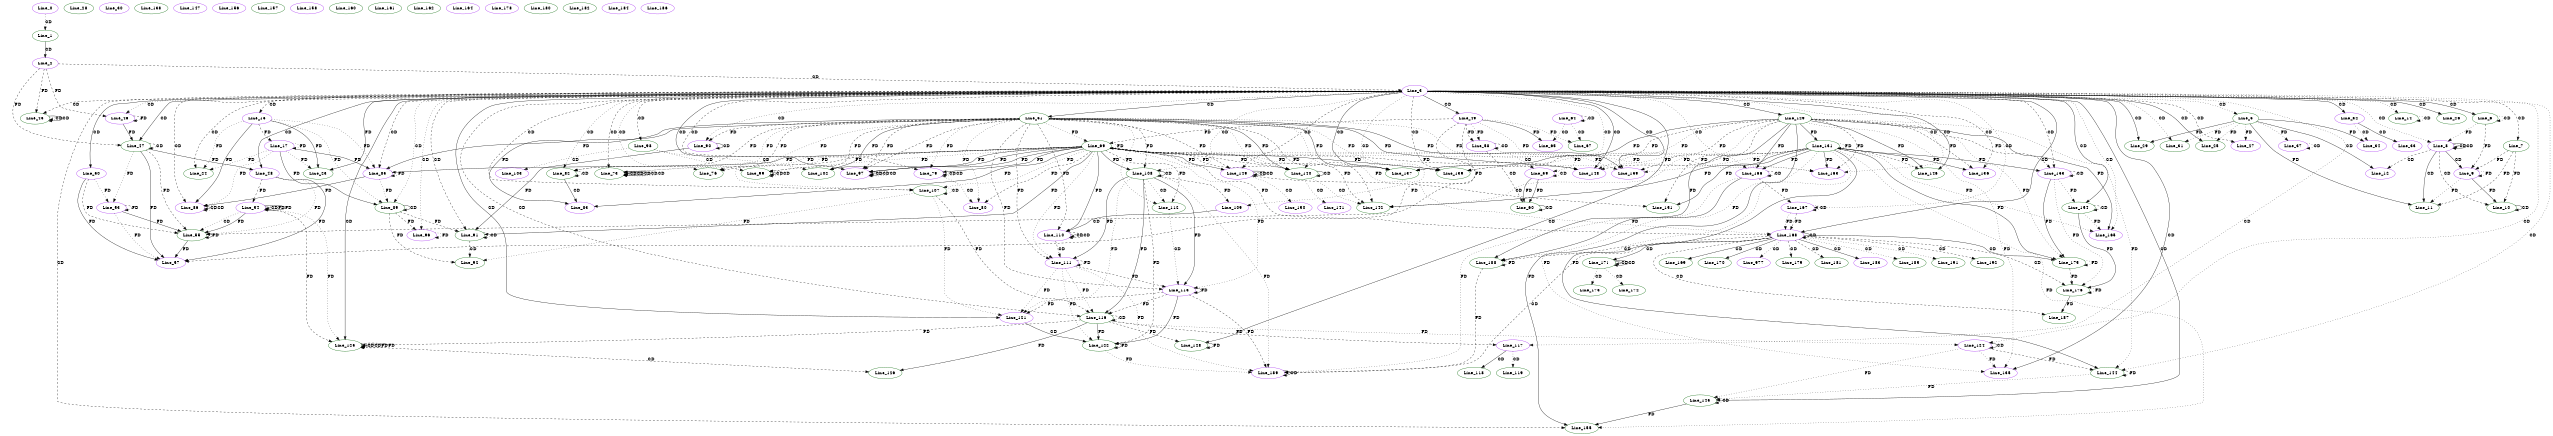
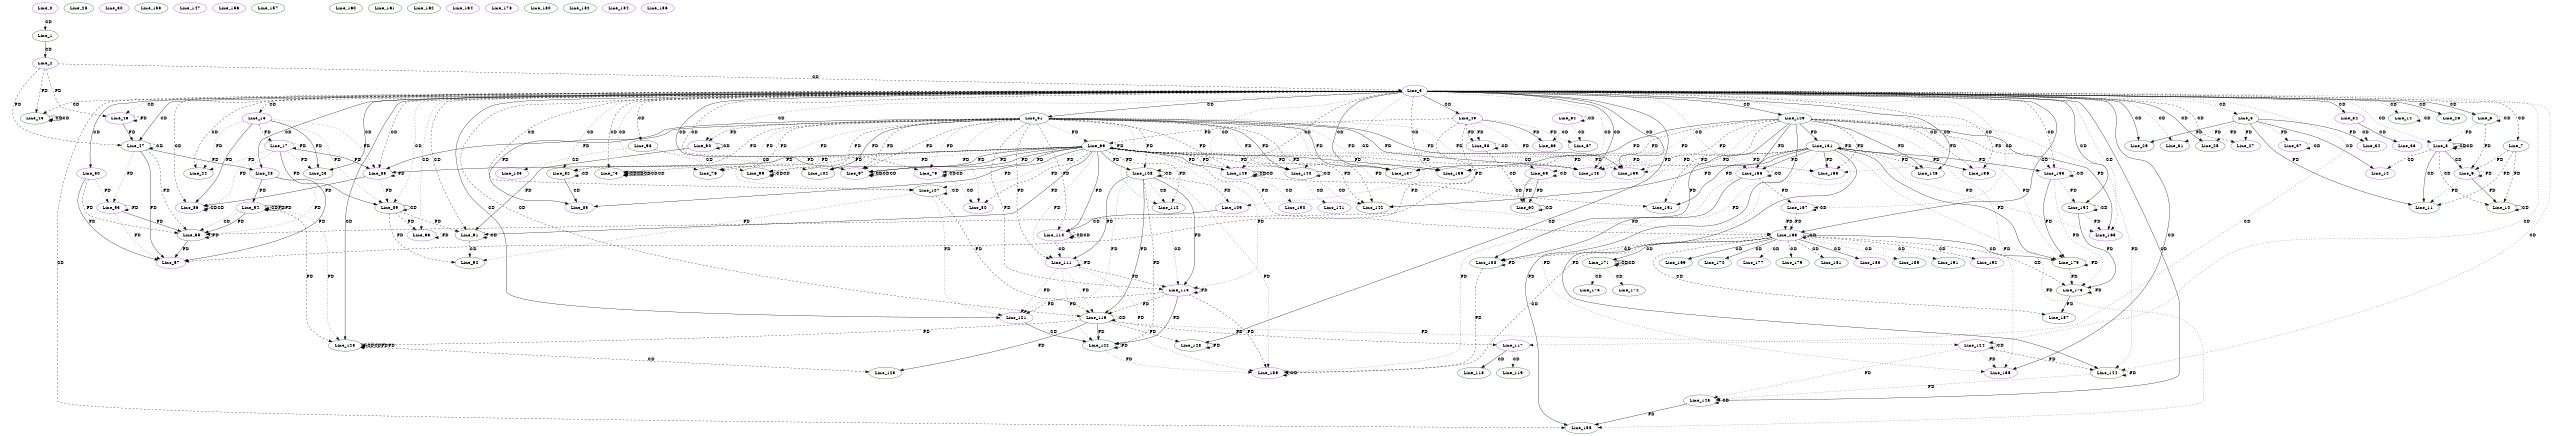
(307, 8) -> none
(369, 132) -> (369, 132)
(258, 189) -> (258, 189)
(1754, 263) -> (1754, 263)
(1987, 263) -> (1987, 263)
